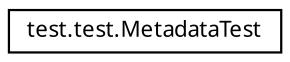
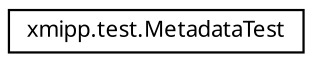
(145, 31) -> (156, 31)
